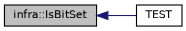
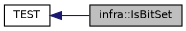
(122, 16) -> (76, 16)
